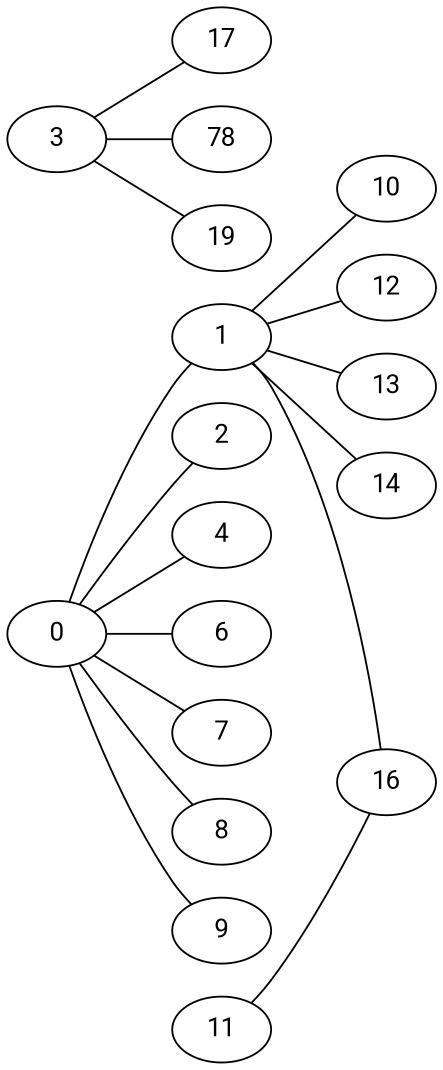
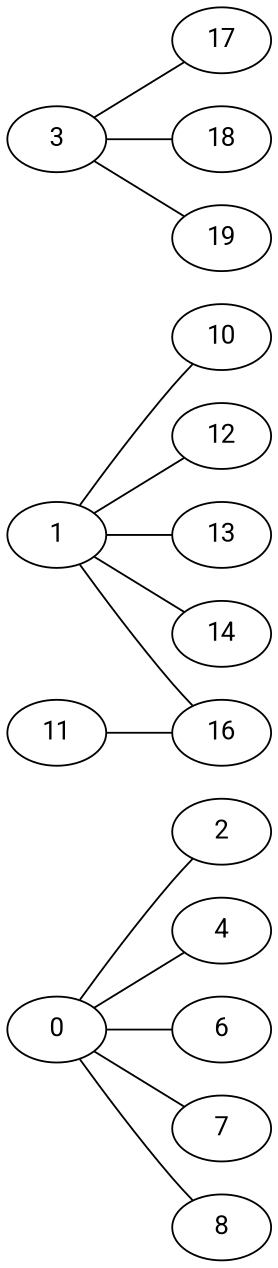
(222, 139) -> (222, 139)
(121, 477) -> none
(222, 931) -> none
